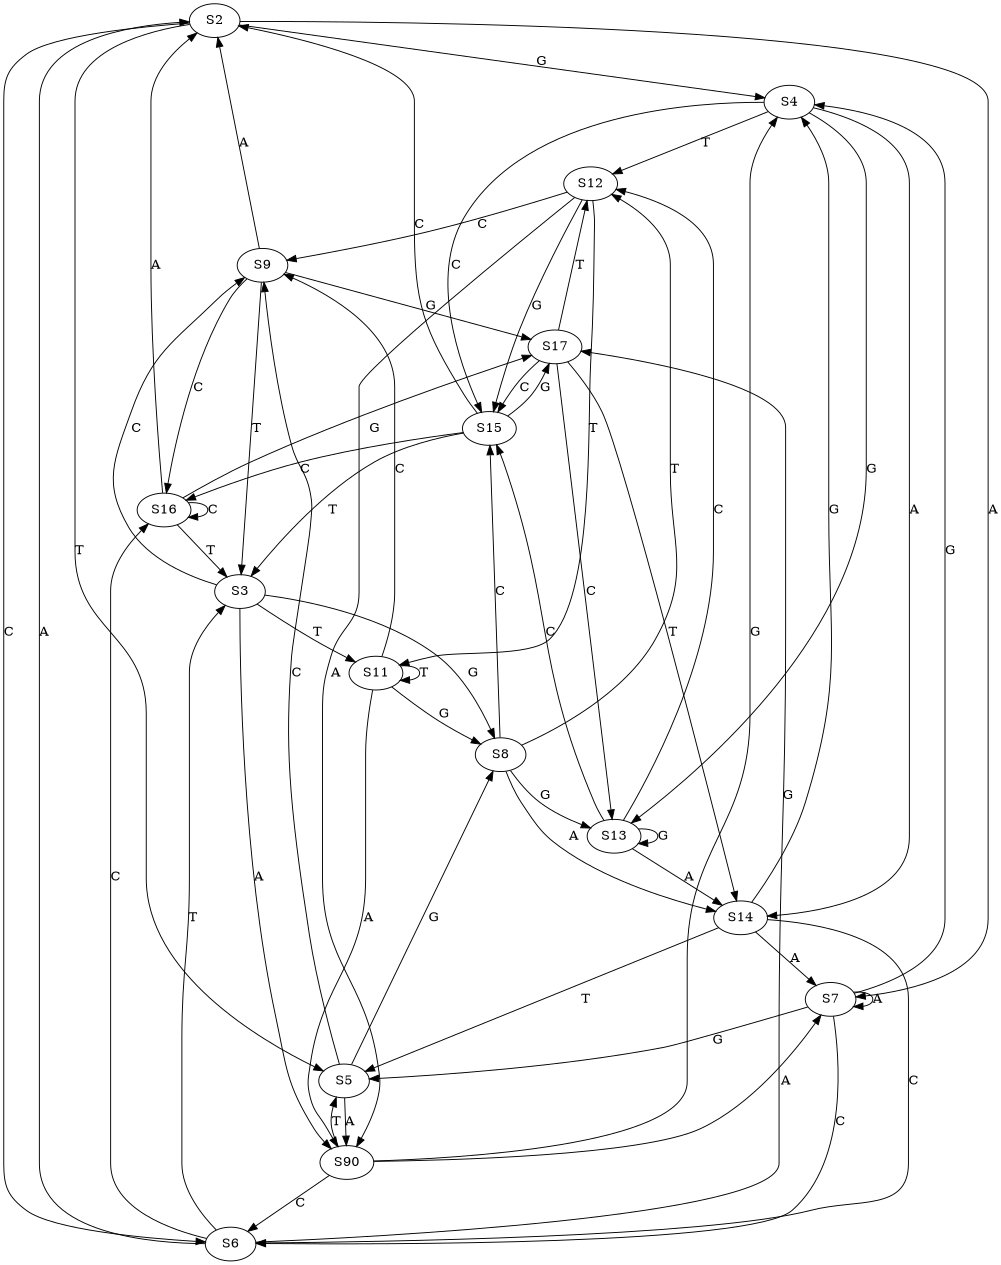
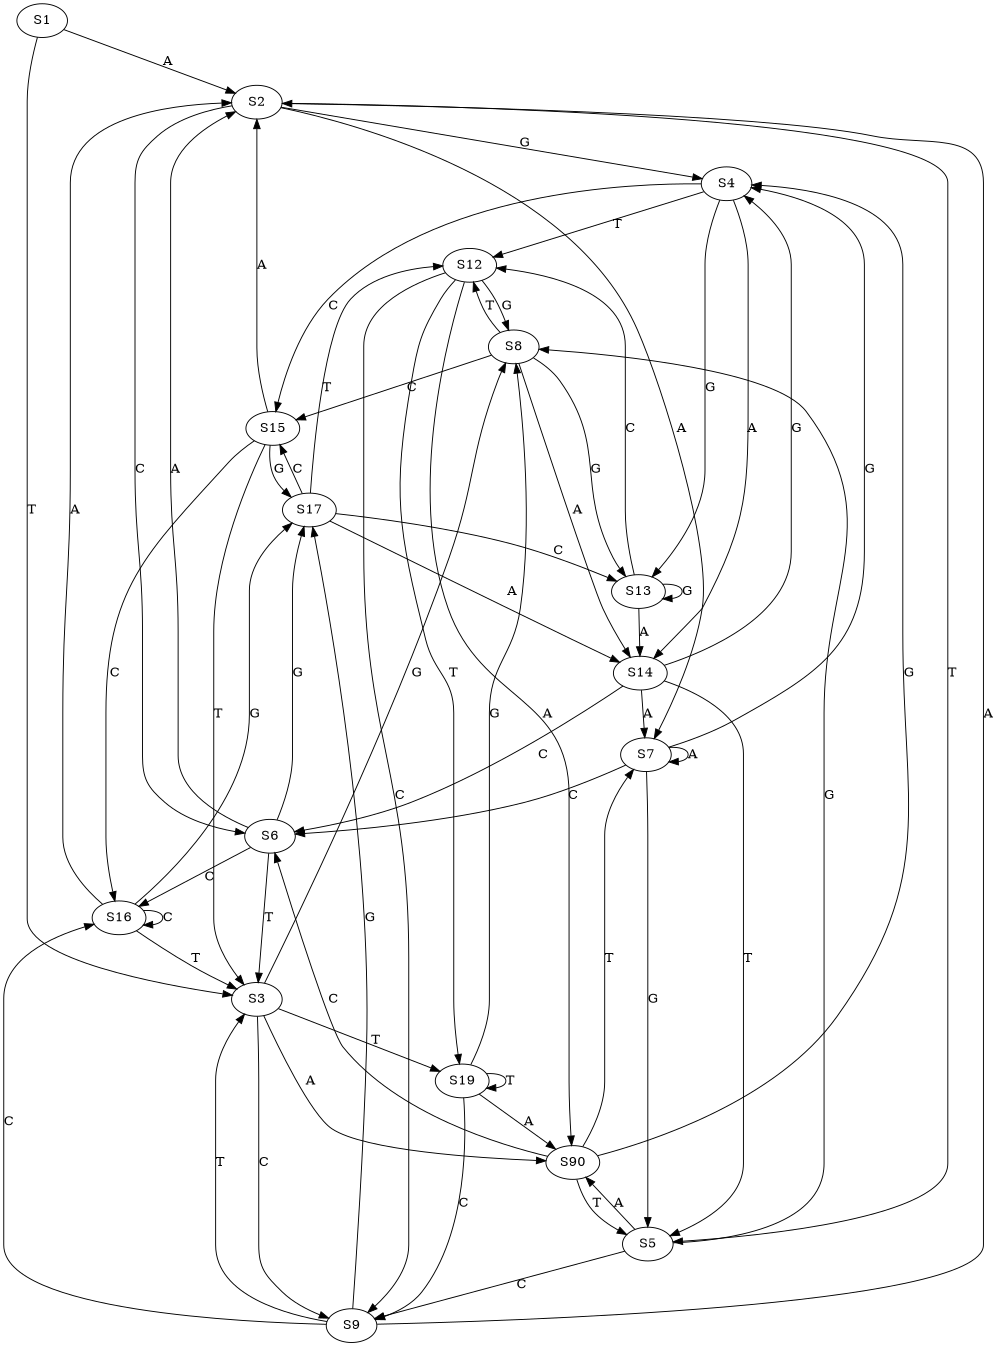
none -> (42, 21)
(420, 225) -> (262, 265)
(533, 299) -> (495, 300)
(673, 632) -> (512, 592)
(548, 648) -> none
(376, 673) -> (462, 1081)
(786, 1081) -> (609, 959)
